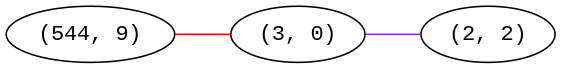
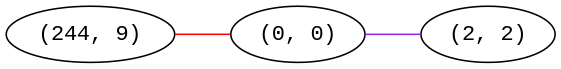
(90, 34) -> (90, 34)
(298, 34) -> (298, 34)
